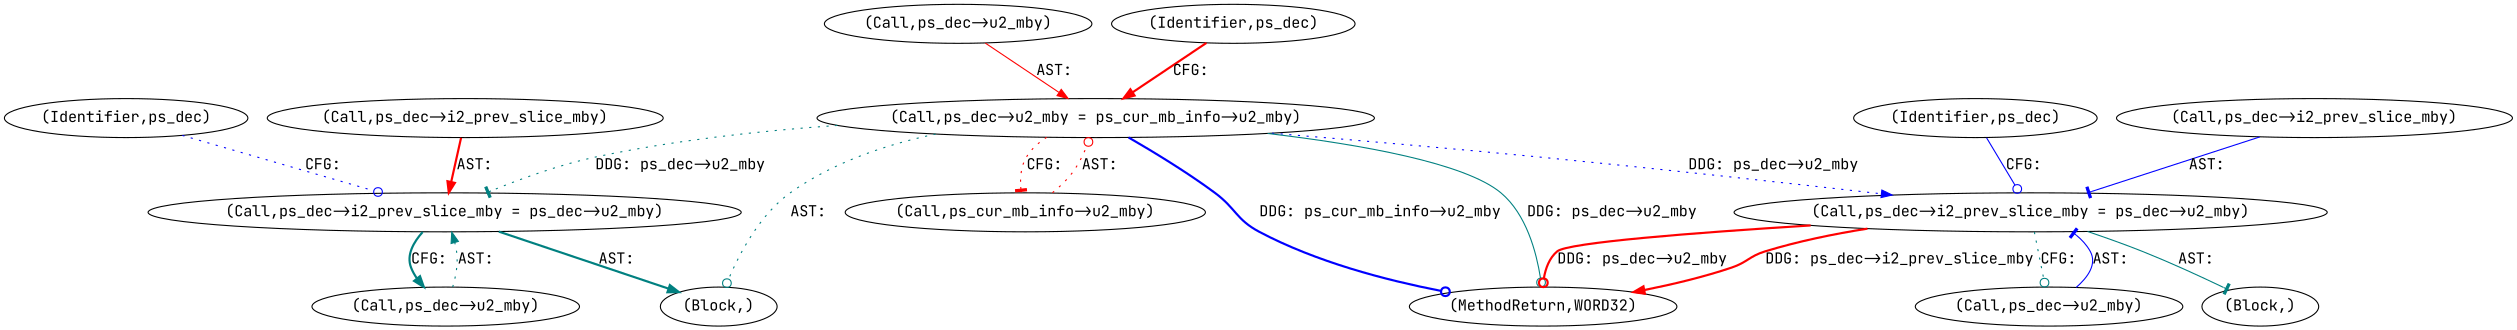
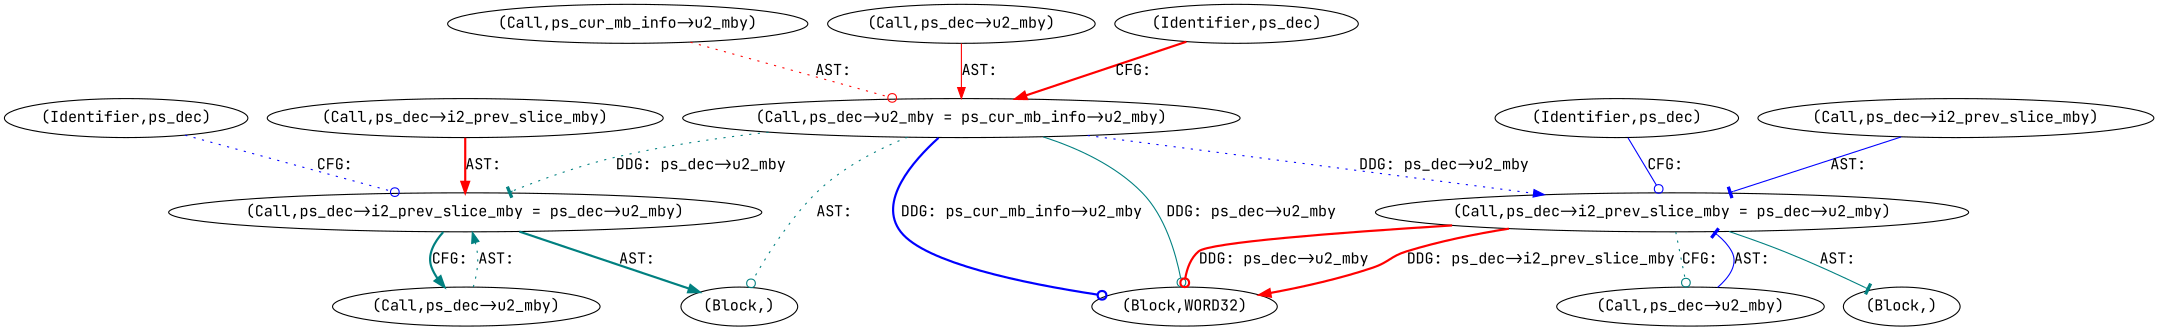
(1026, 158) -> none
(1543, 307) -> (1185, 307)
